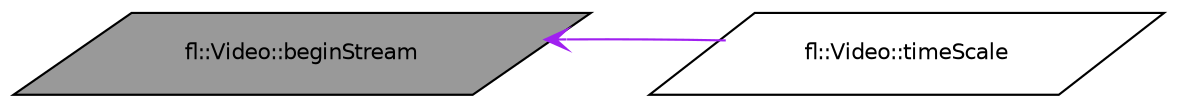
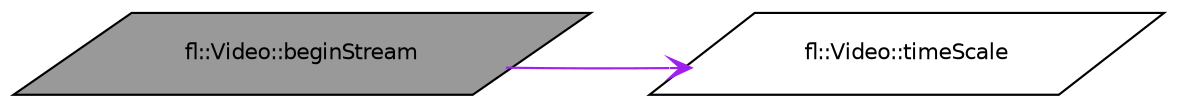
(646, 39) -> (587, 68)
